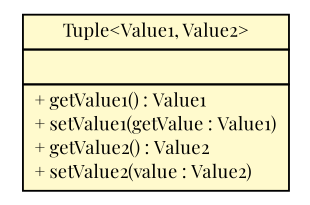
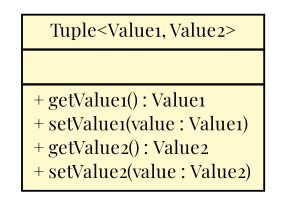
(156, 125) -> (141, 125)
